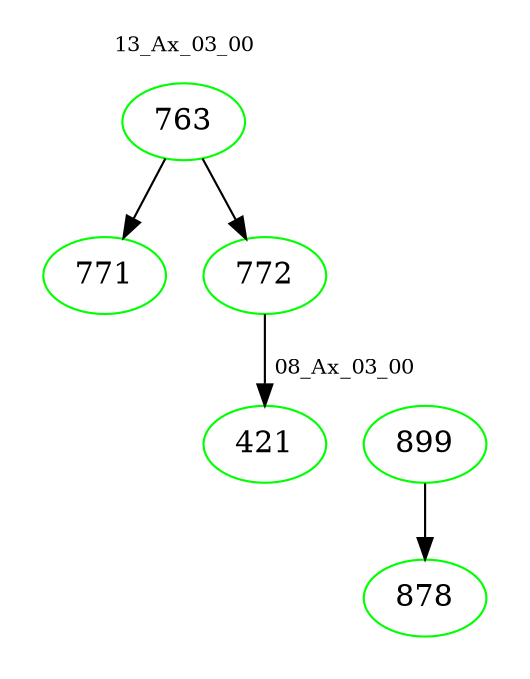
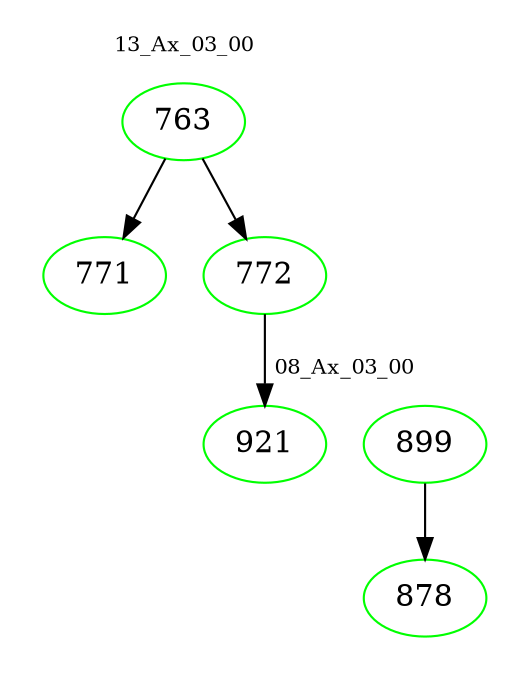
(265, 444) -> (265, 444)
